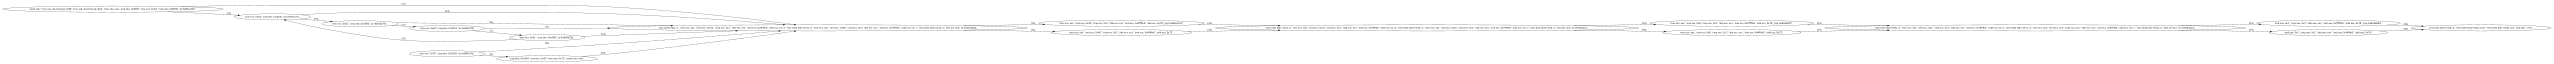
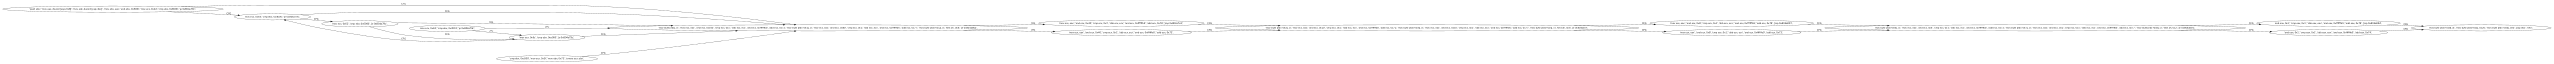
(403, 26) -> (441, 38)
(447, 54) -> none
